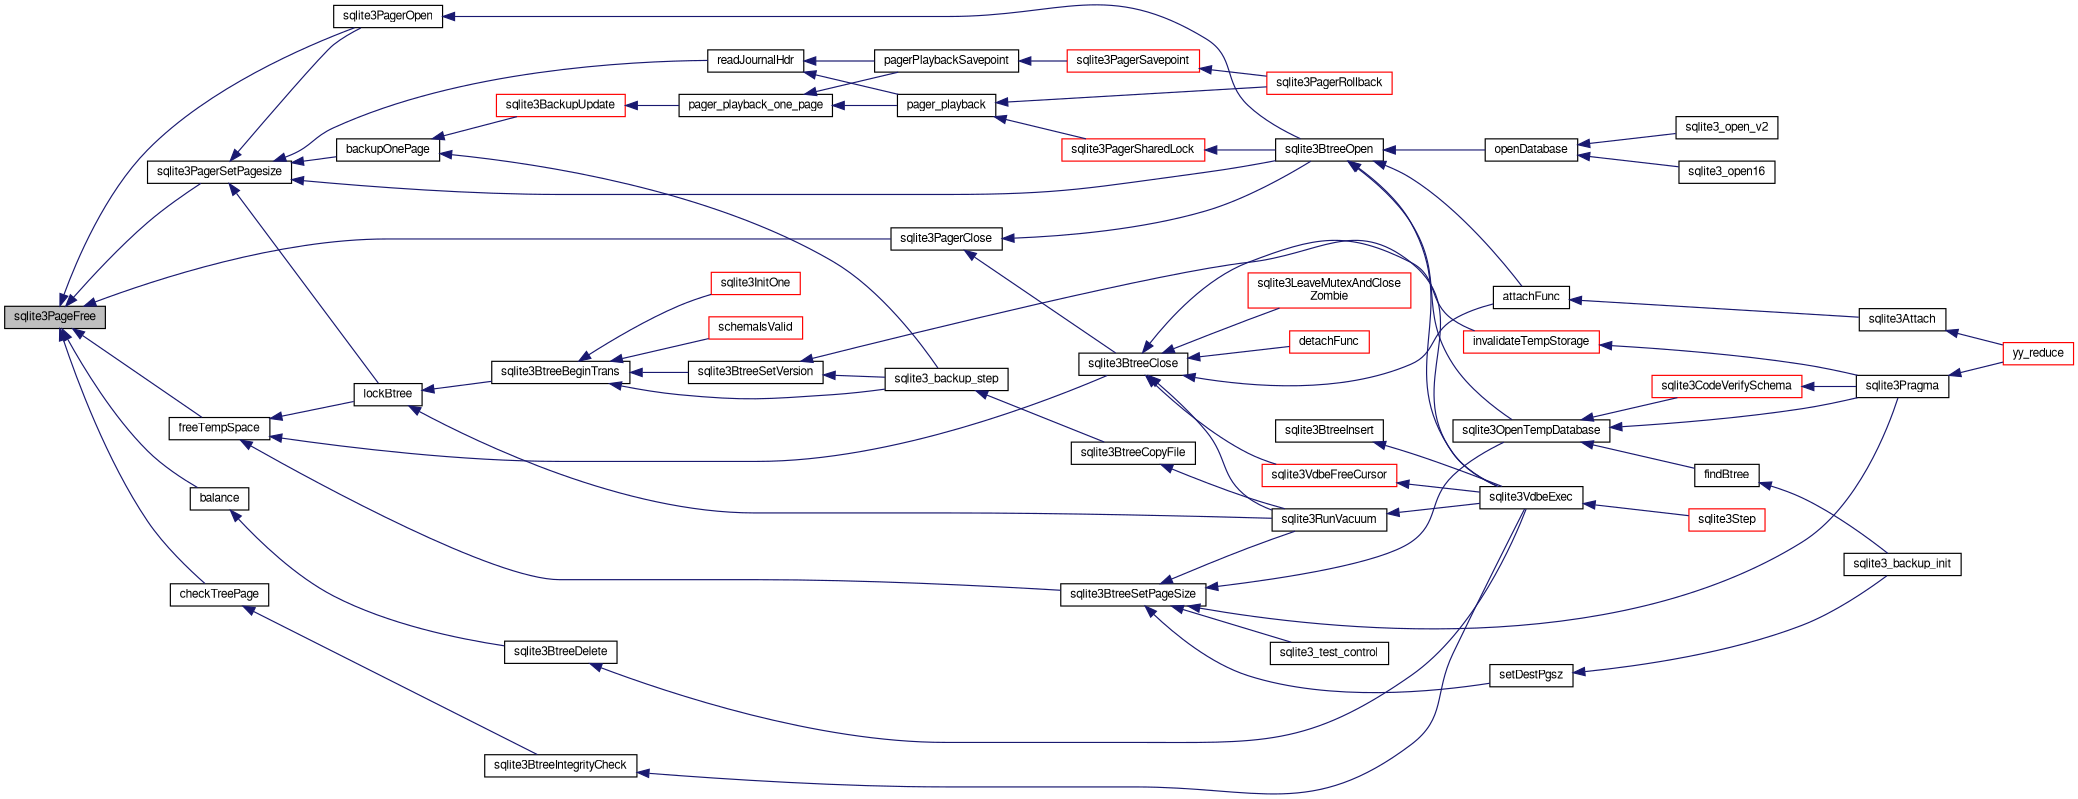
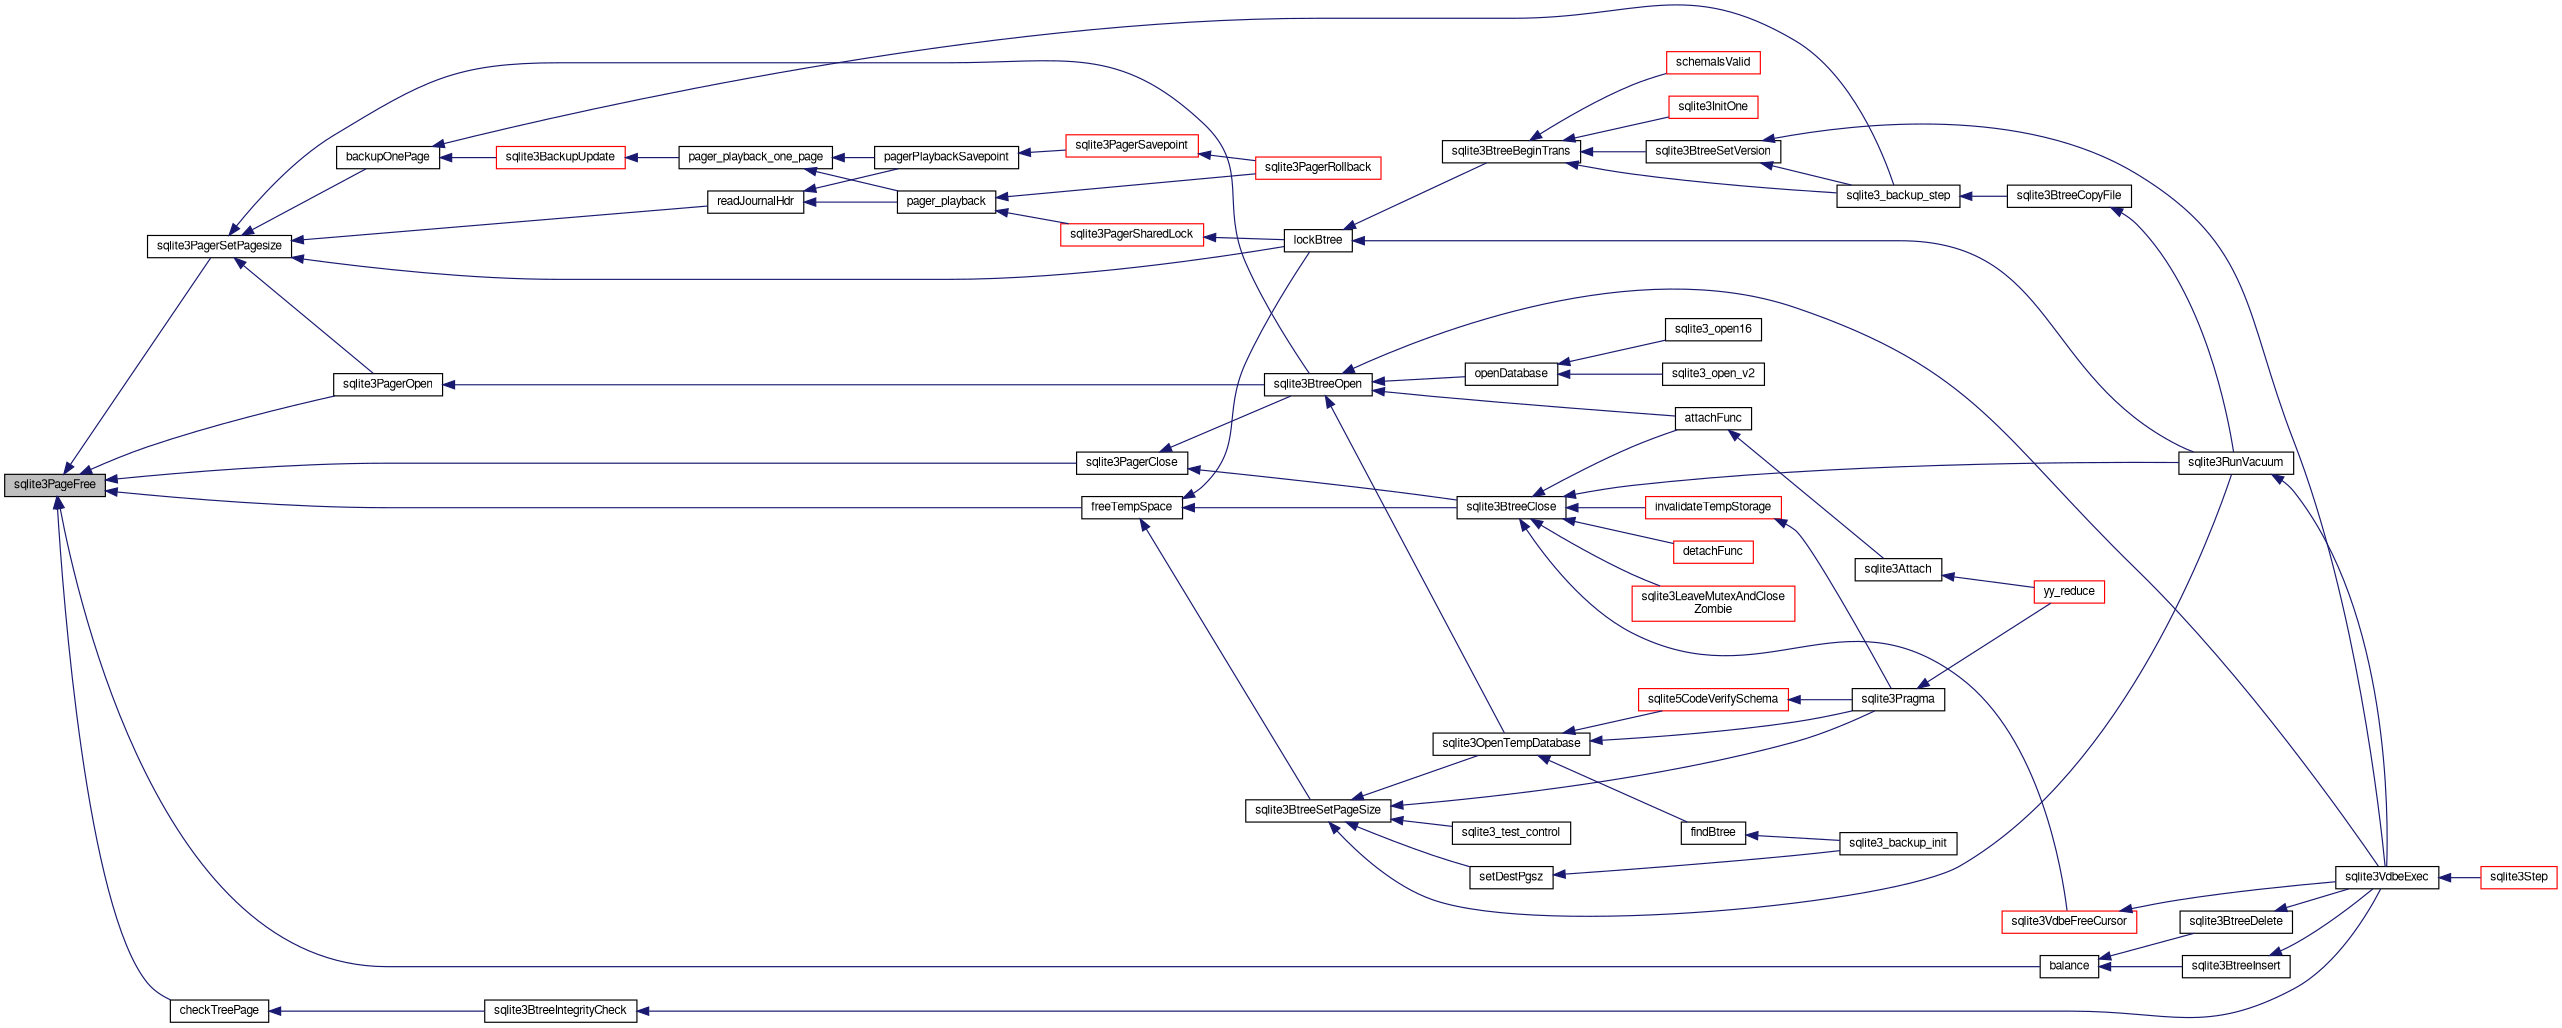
(1246, 150) -> (1250, 239)
(1727, 386) -> (1714, 700)
none -> (2147, 967)
